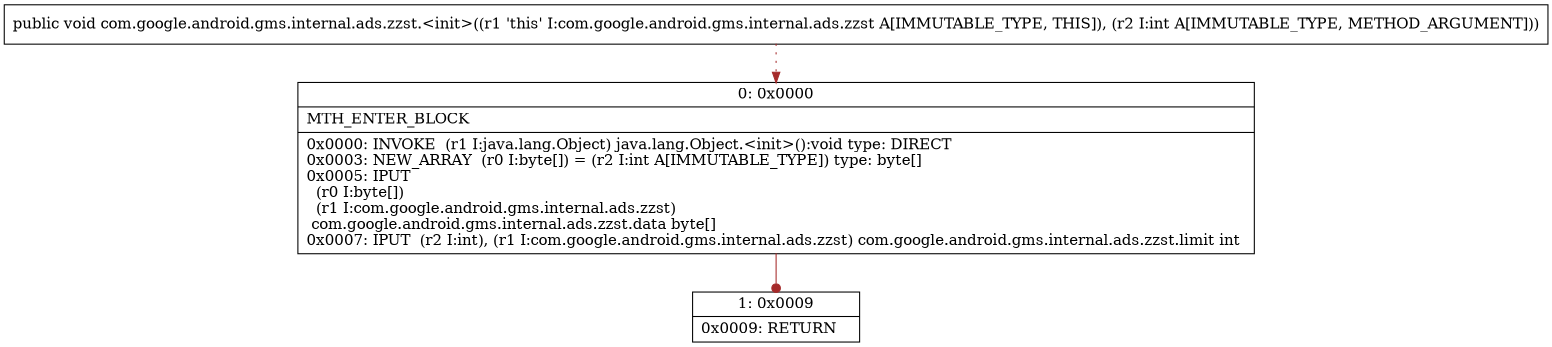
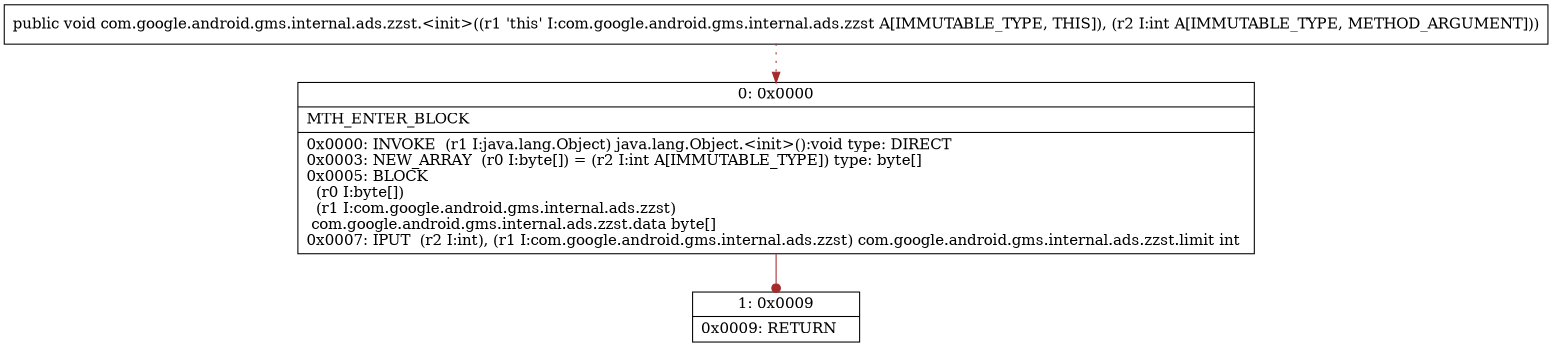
(363, 177) -> (372, 177)
